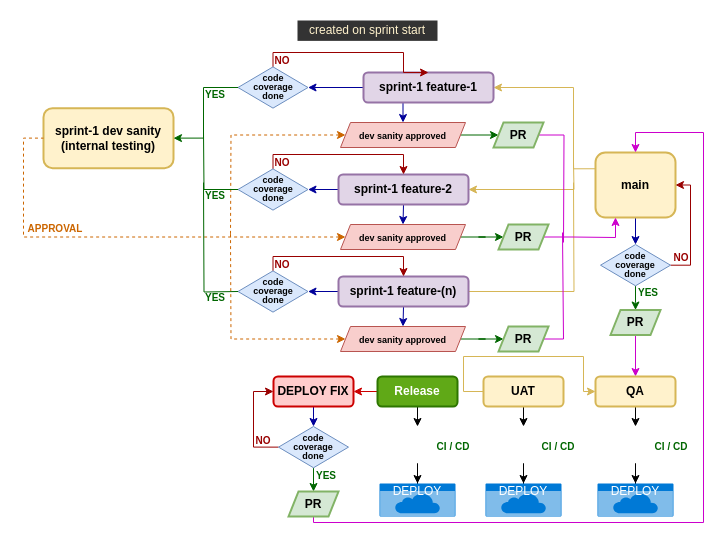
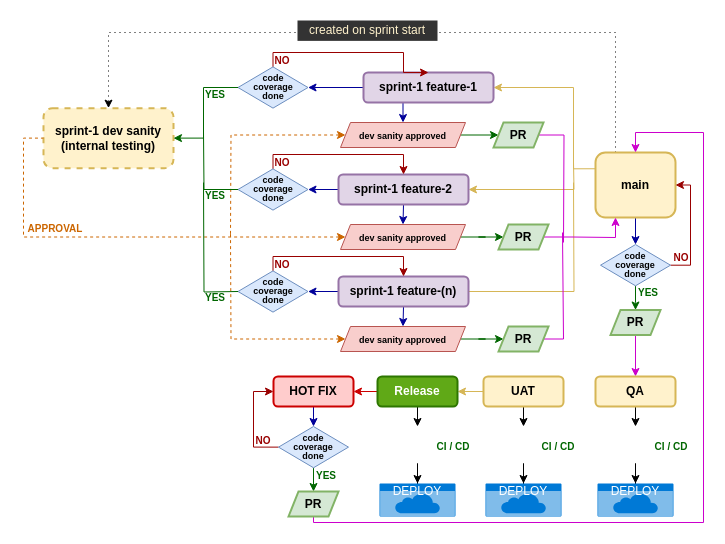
none -> (109, 87)
(109, 138) -> (109, 138)
(525, 357) -> (466, 392)
(314, 392) -> (314, 392)
